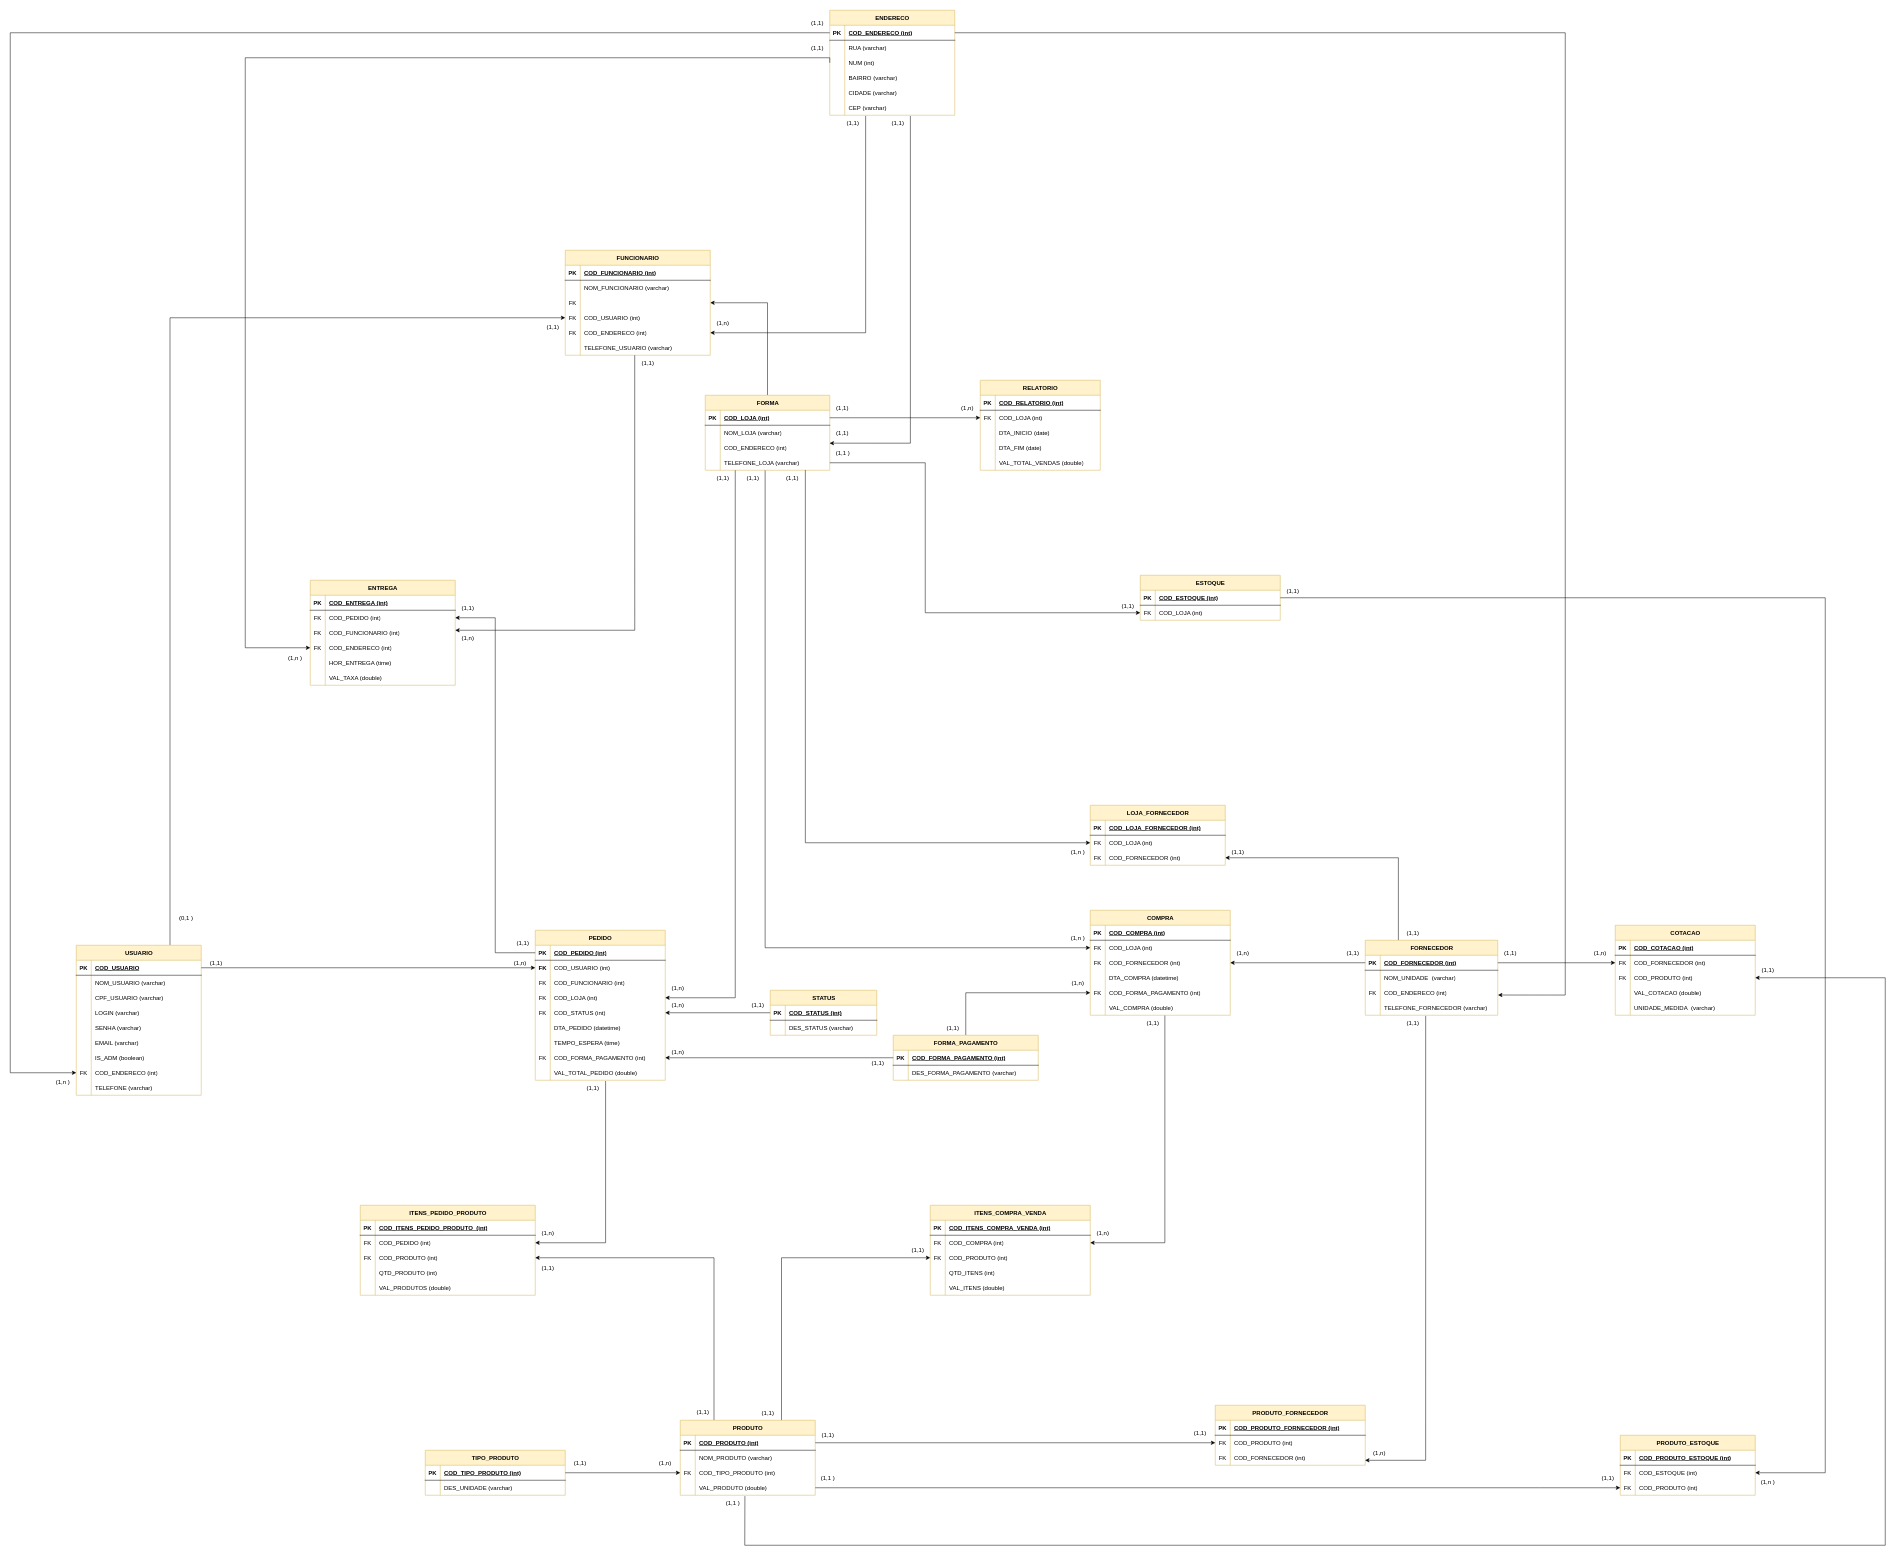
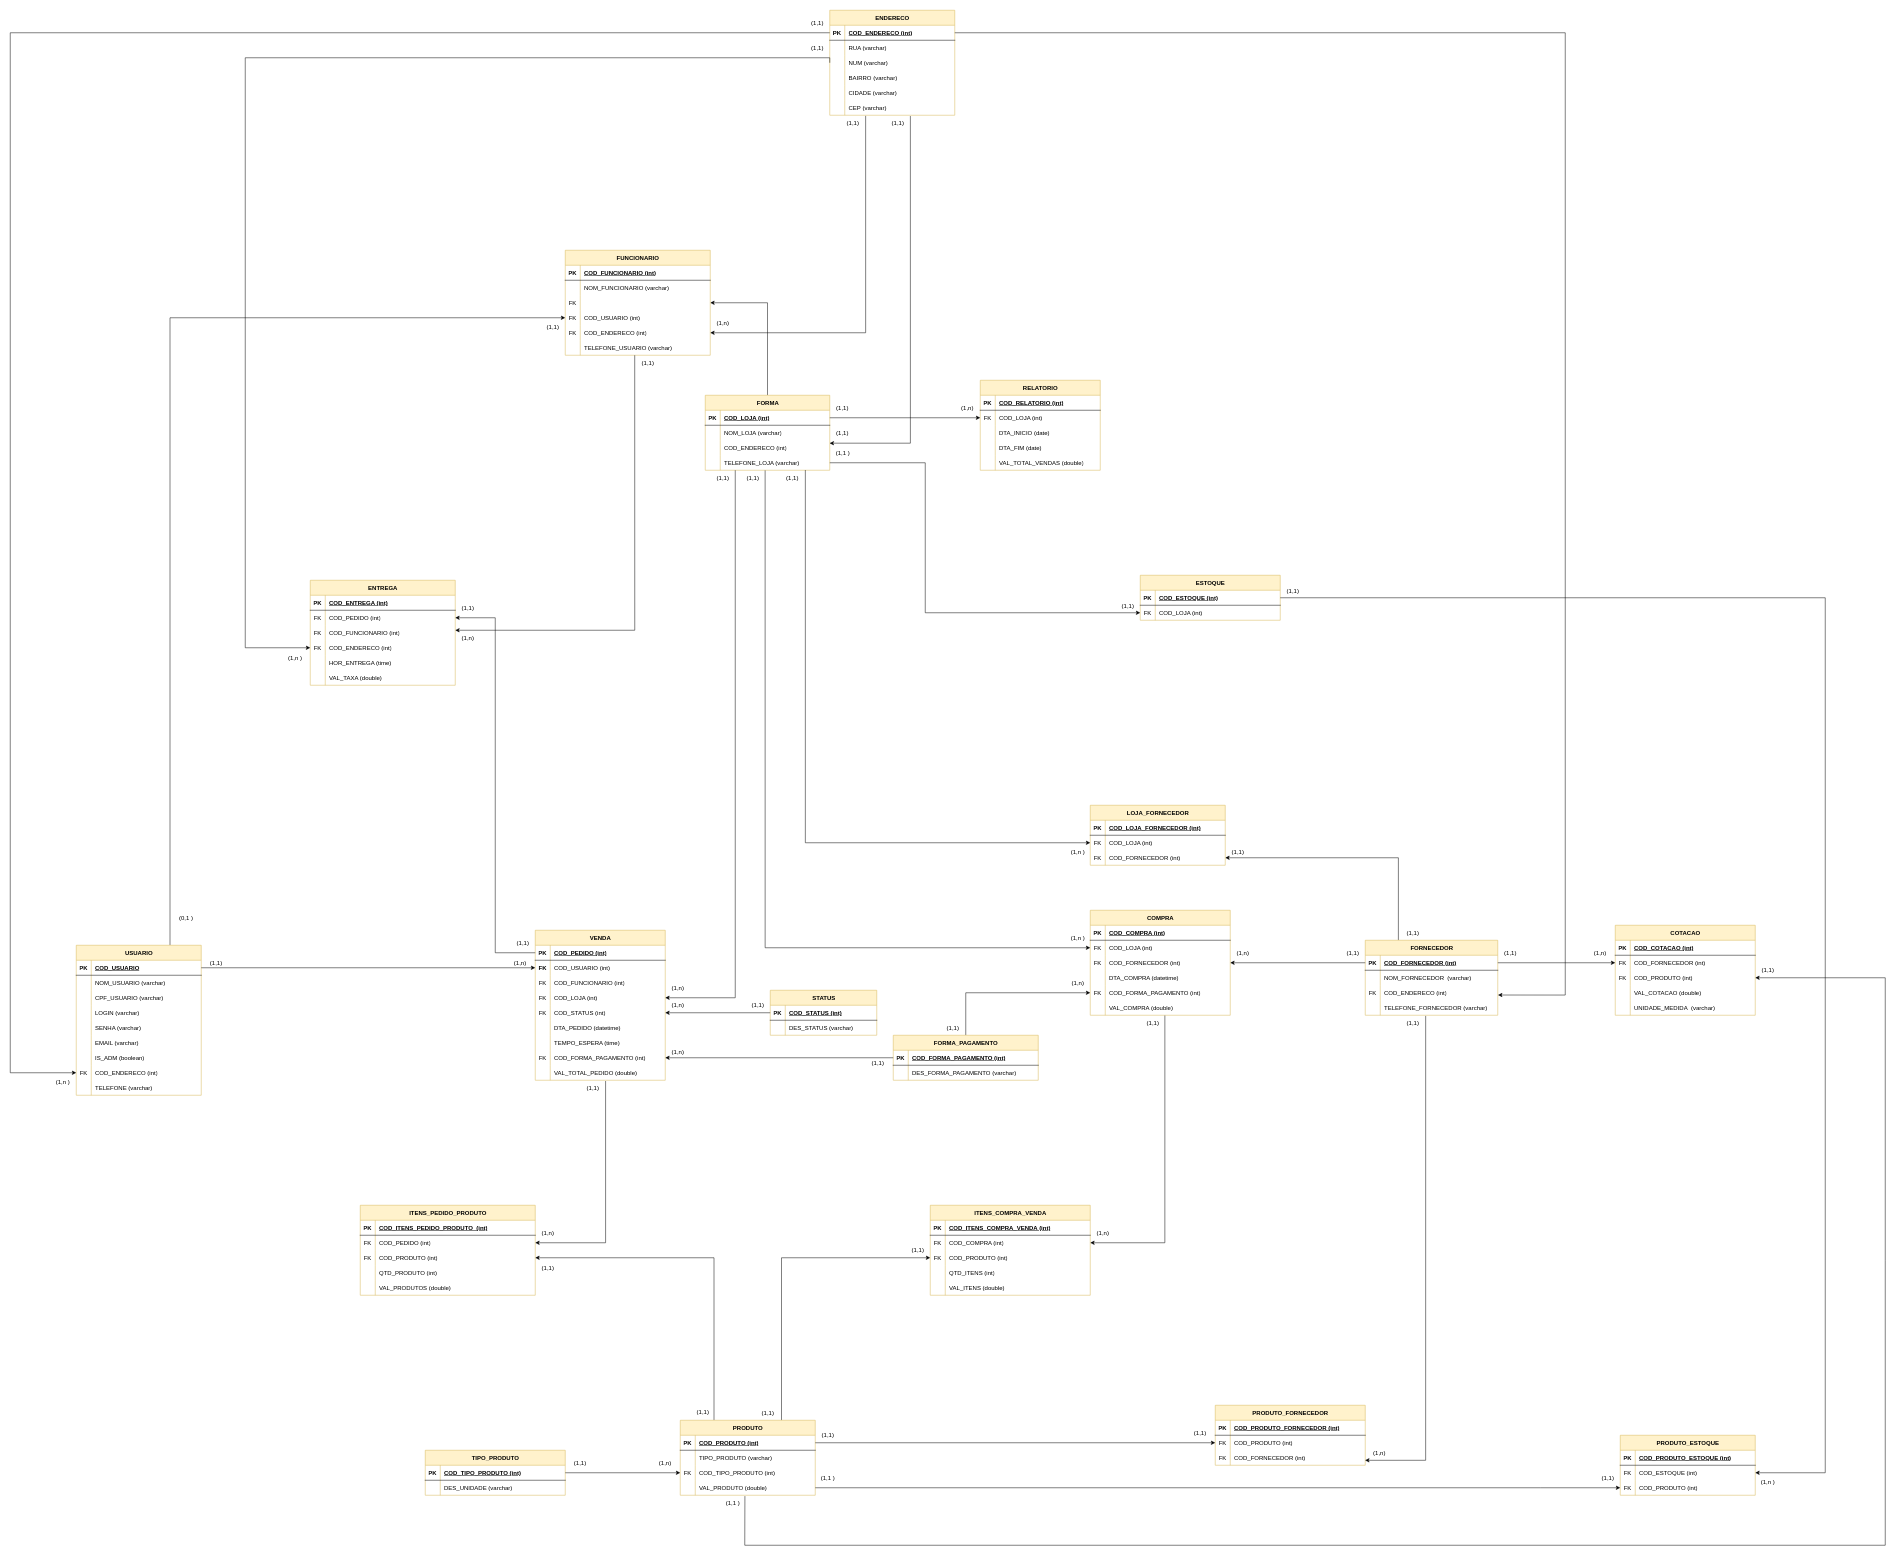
(862, 63) -> (870, 63)
(601, 938) -> (601, 938)
(1420, 978) -> (1425, 978)
(734, 1458) -> (735, 1458)
